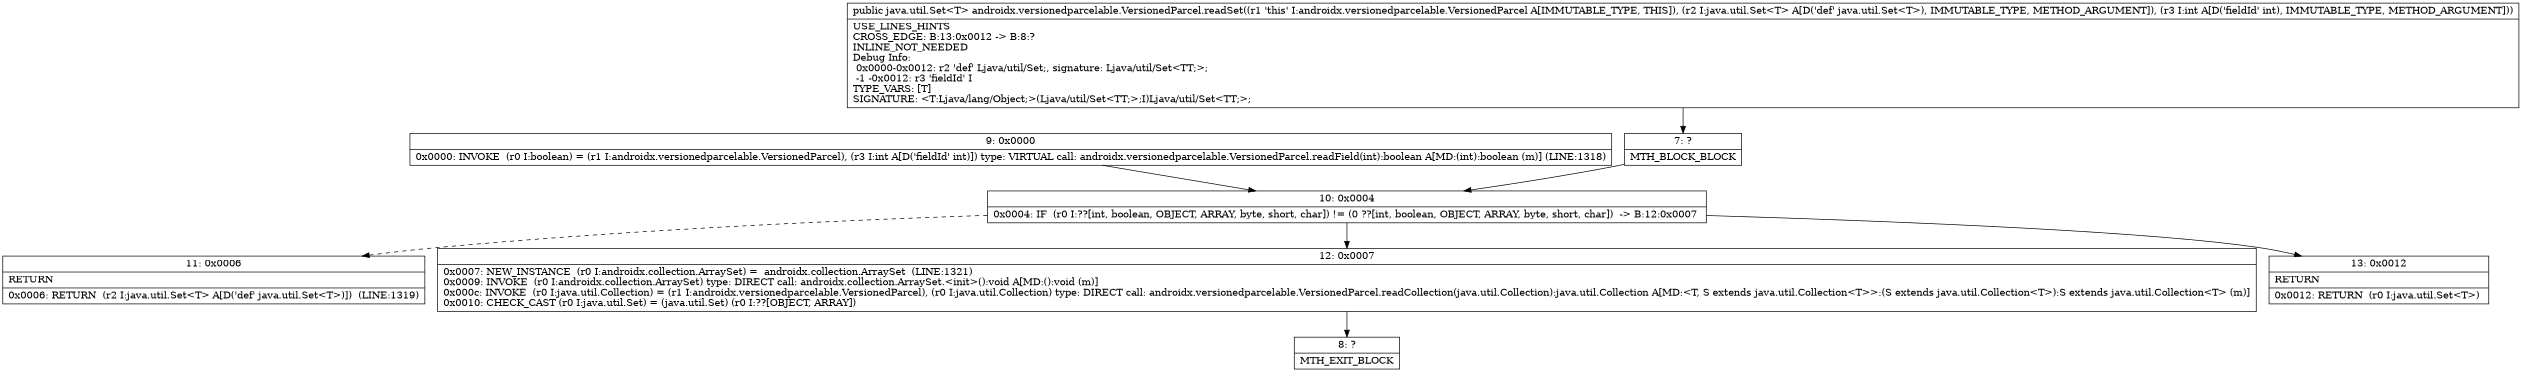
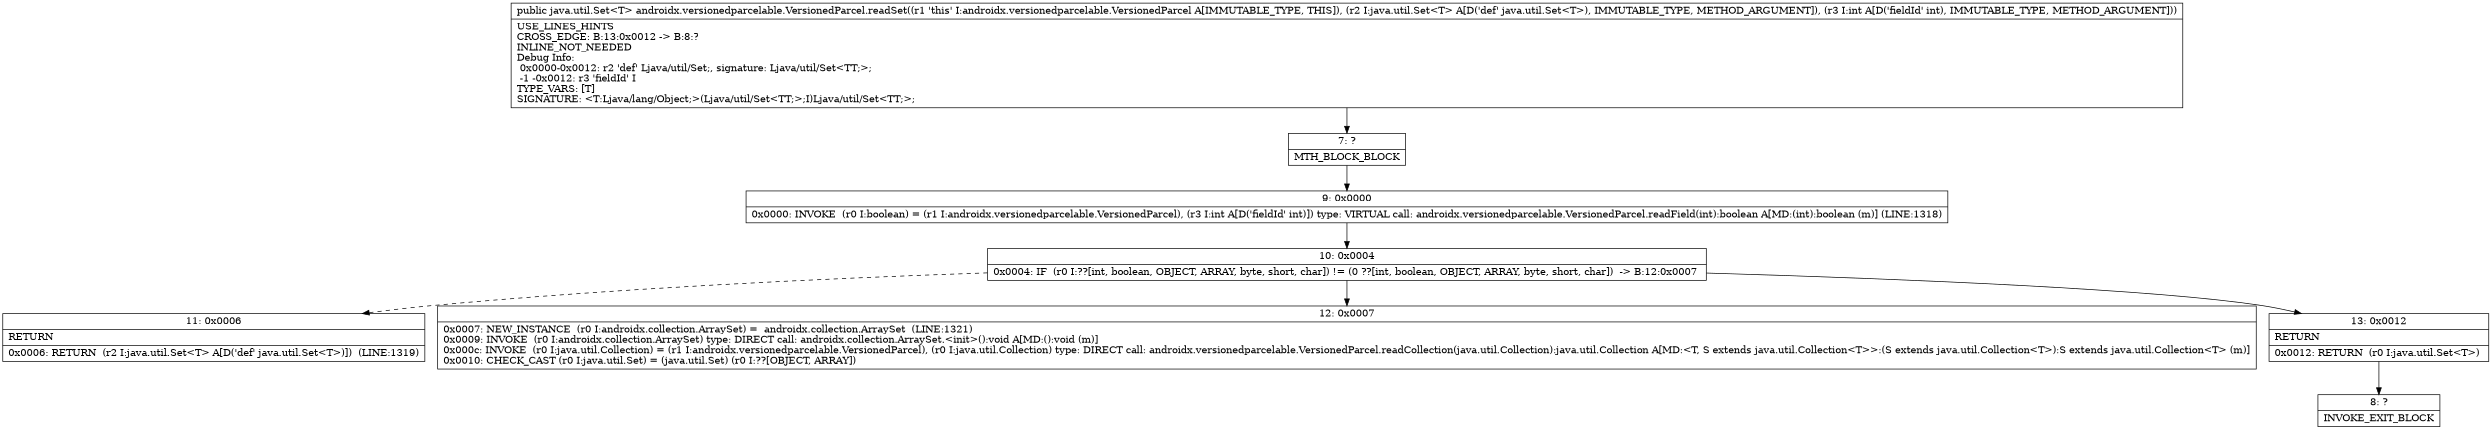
(1548, 178) -> (1347, 175)
(1347, 321) -> (2379, 375)
(1347, 361) -> (2379, 418)
